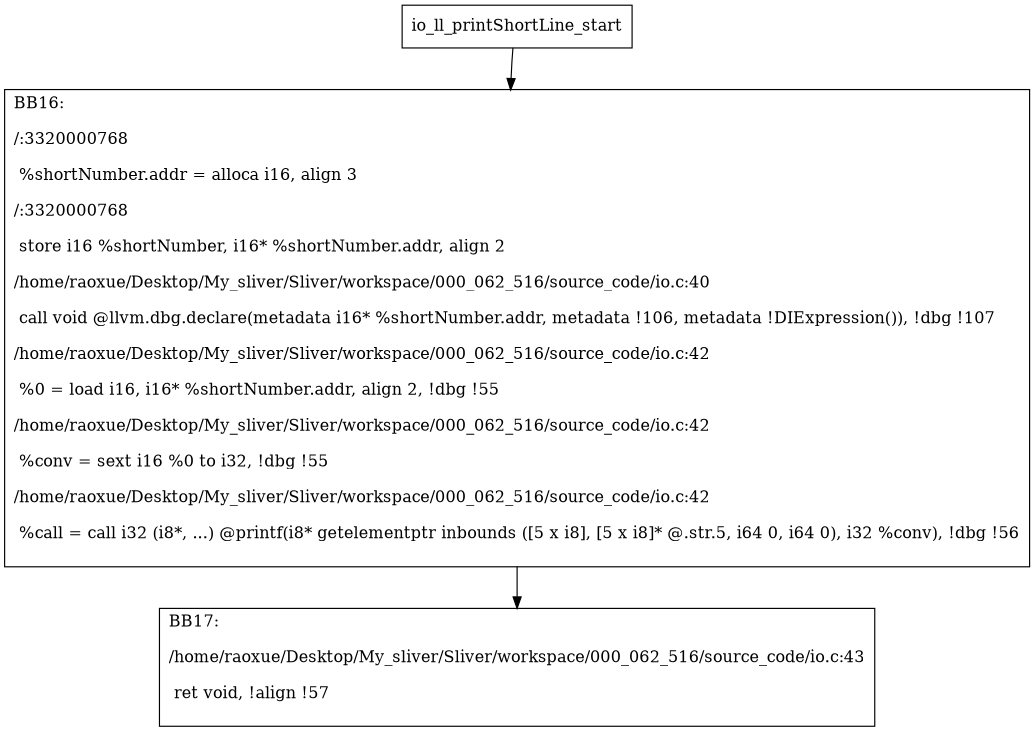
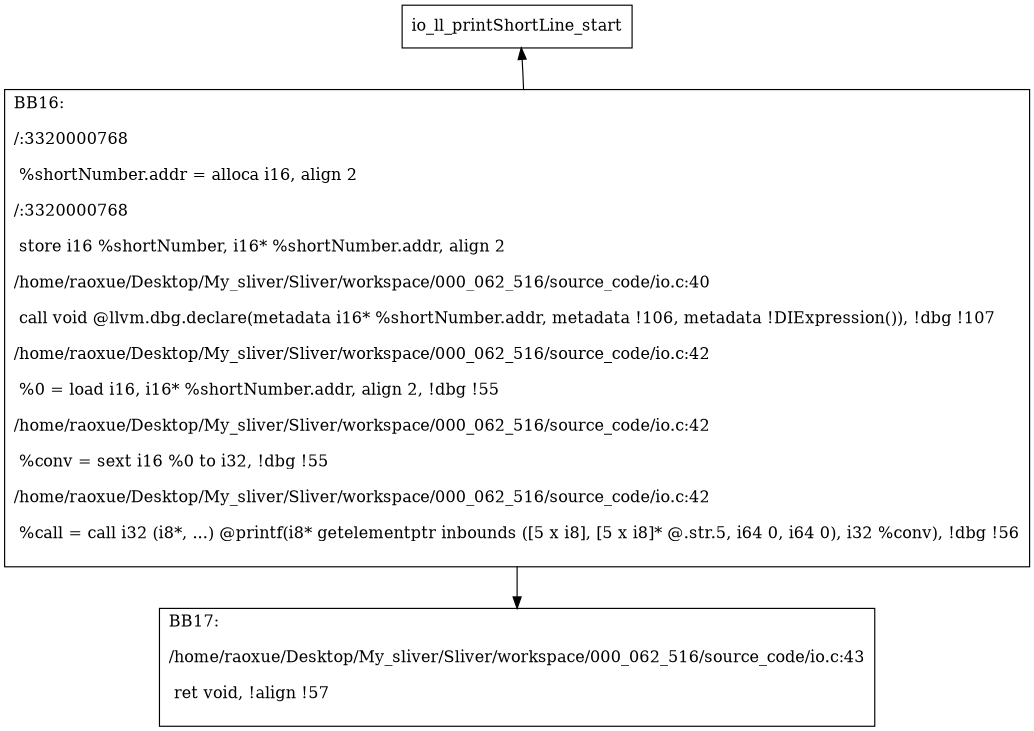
(512, 63) -> (523, 75)
(186, 175) -> (186, 175)
